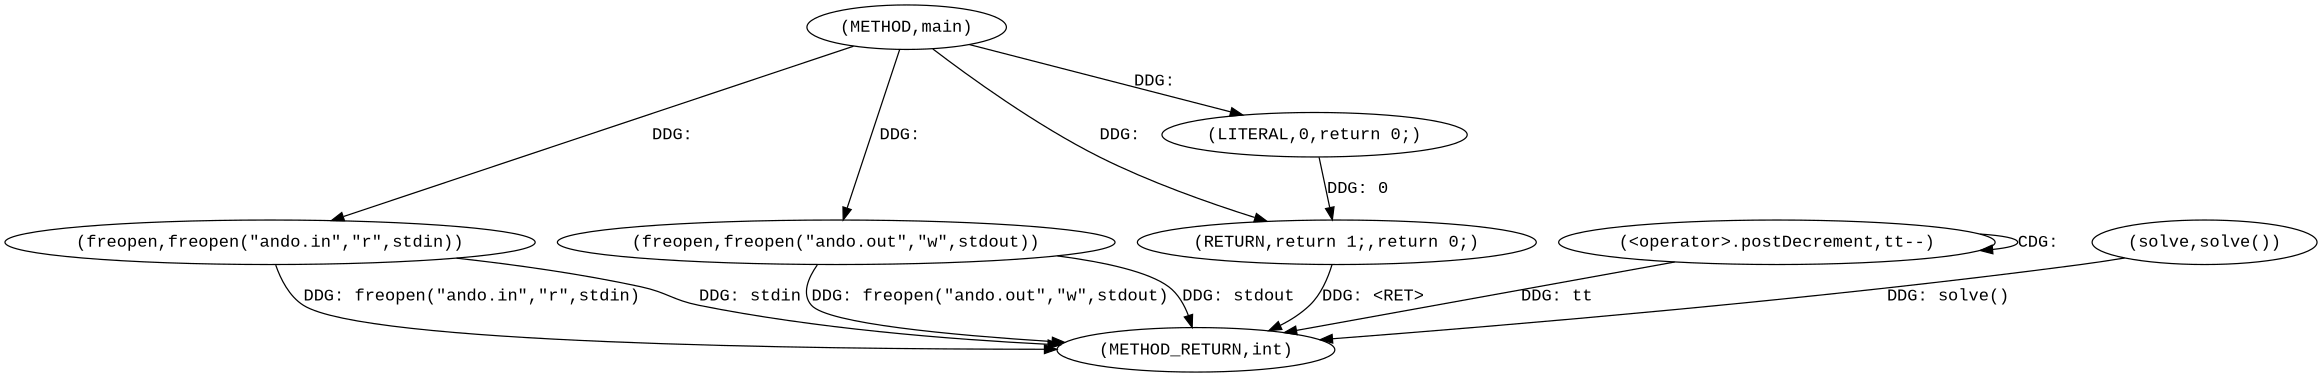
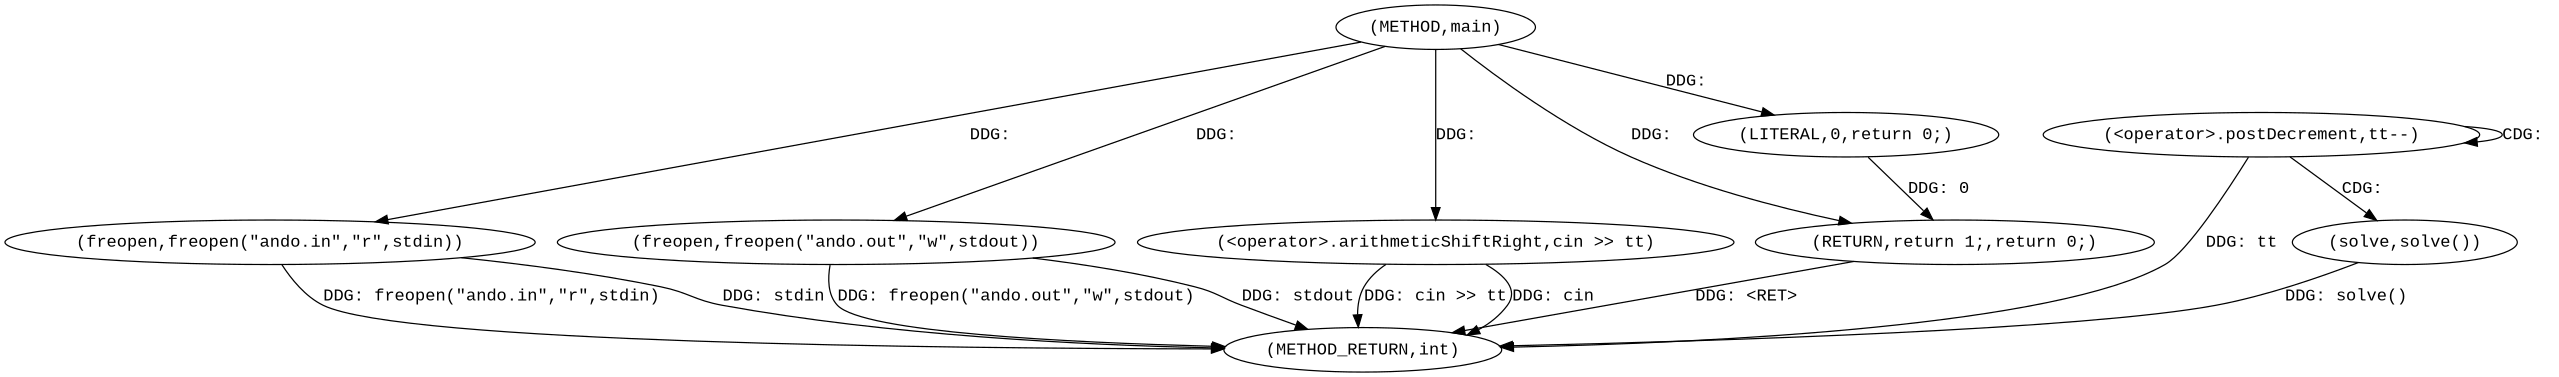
none -> (2328, 185)
none -> (1436, 242)
